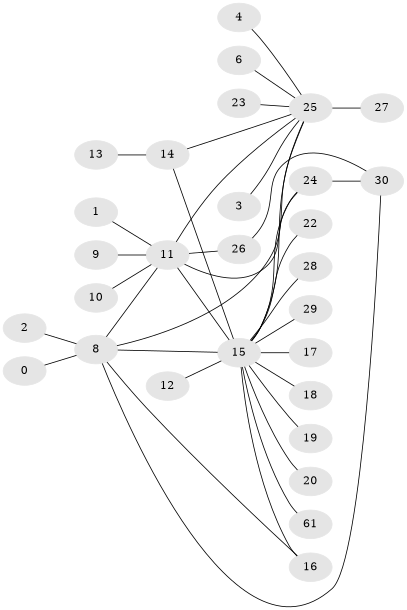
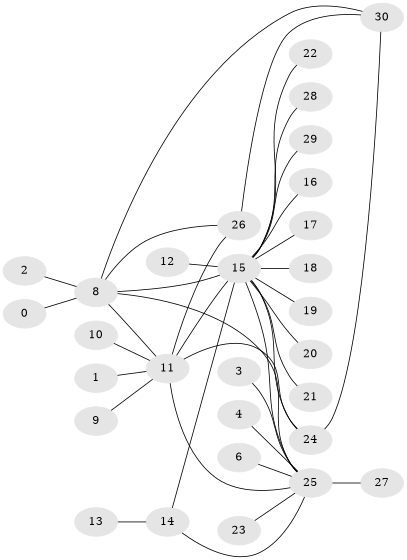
(199, 462) -> (154, 237)
(311, 524) -> (311, 397)
